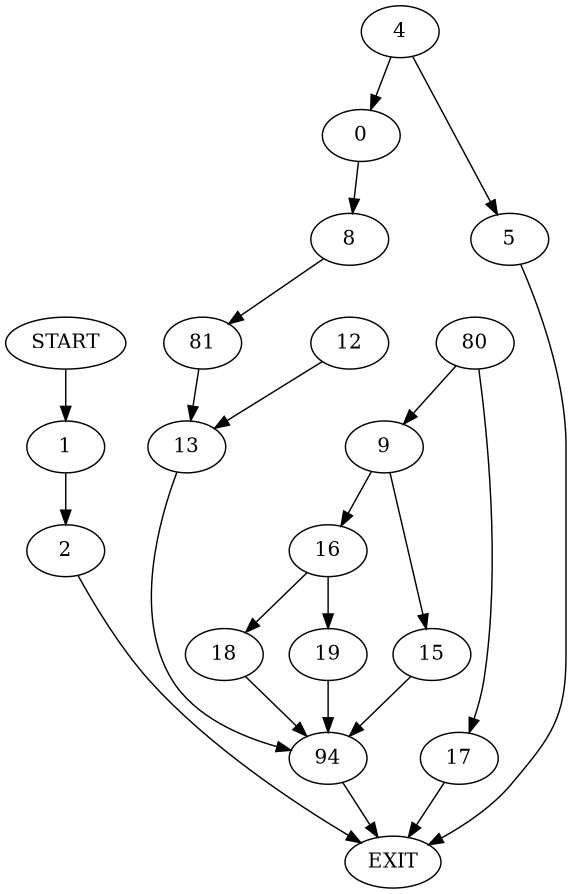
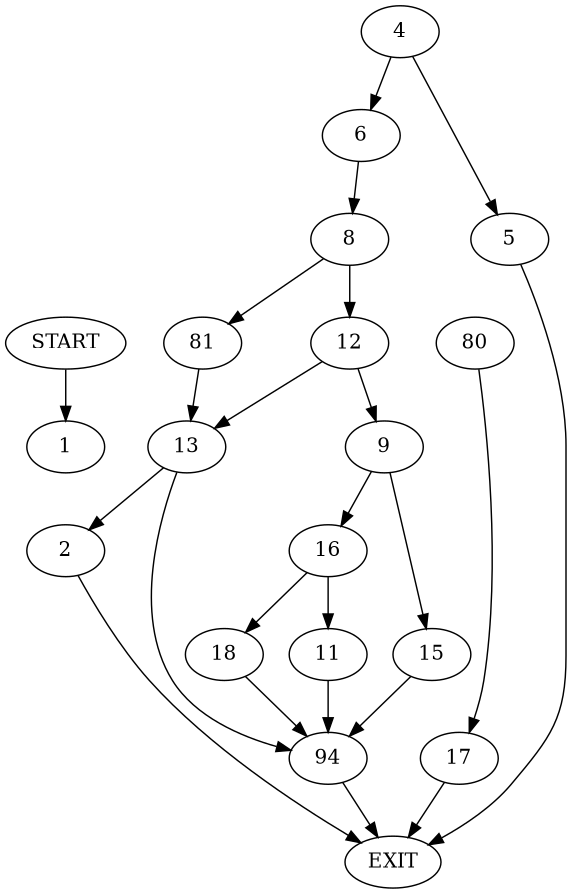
(361, 136) -> (361, 136)
none -> (350, 284)
(435, 389) -> (365, 388)
(66, 492) -> (132, 494)
(328, 655) -> (328, 655)
